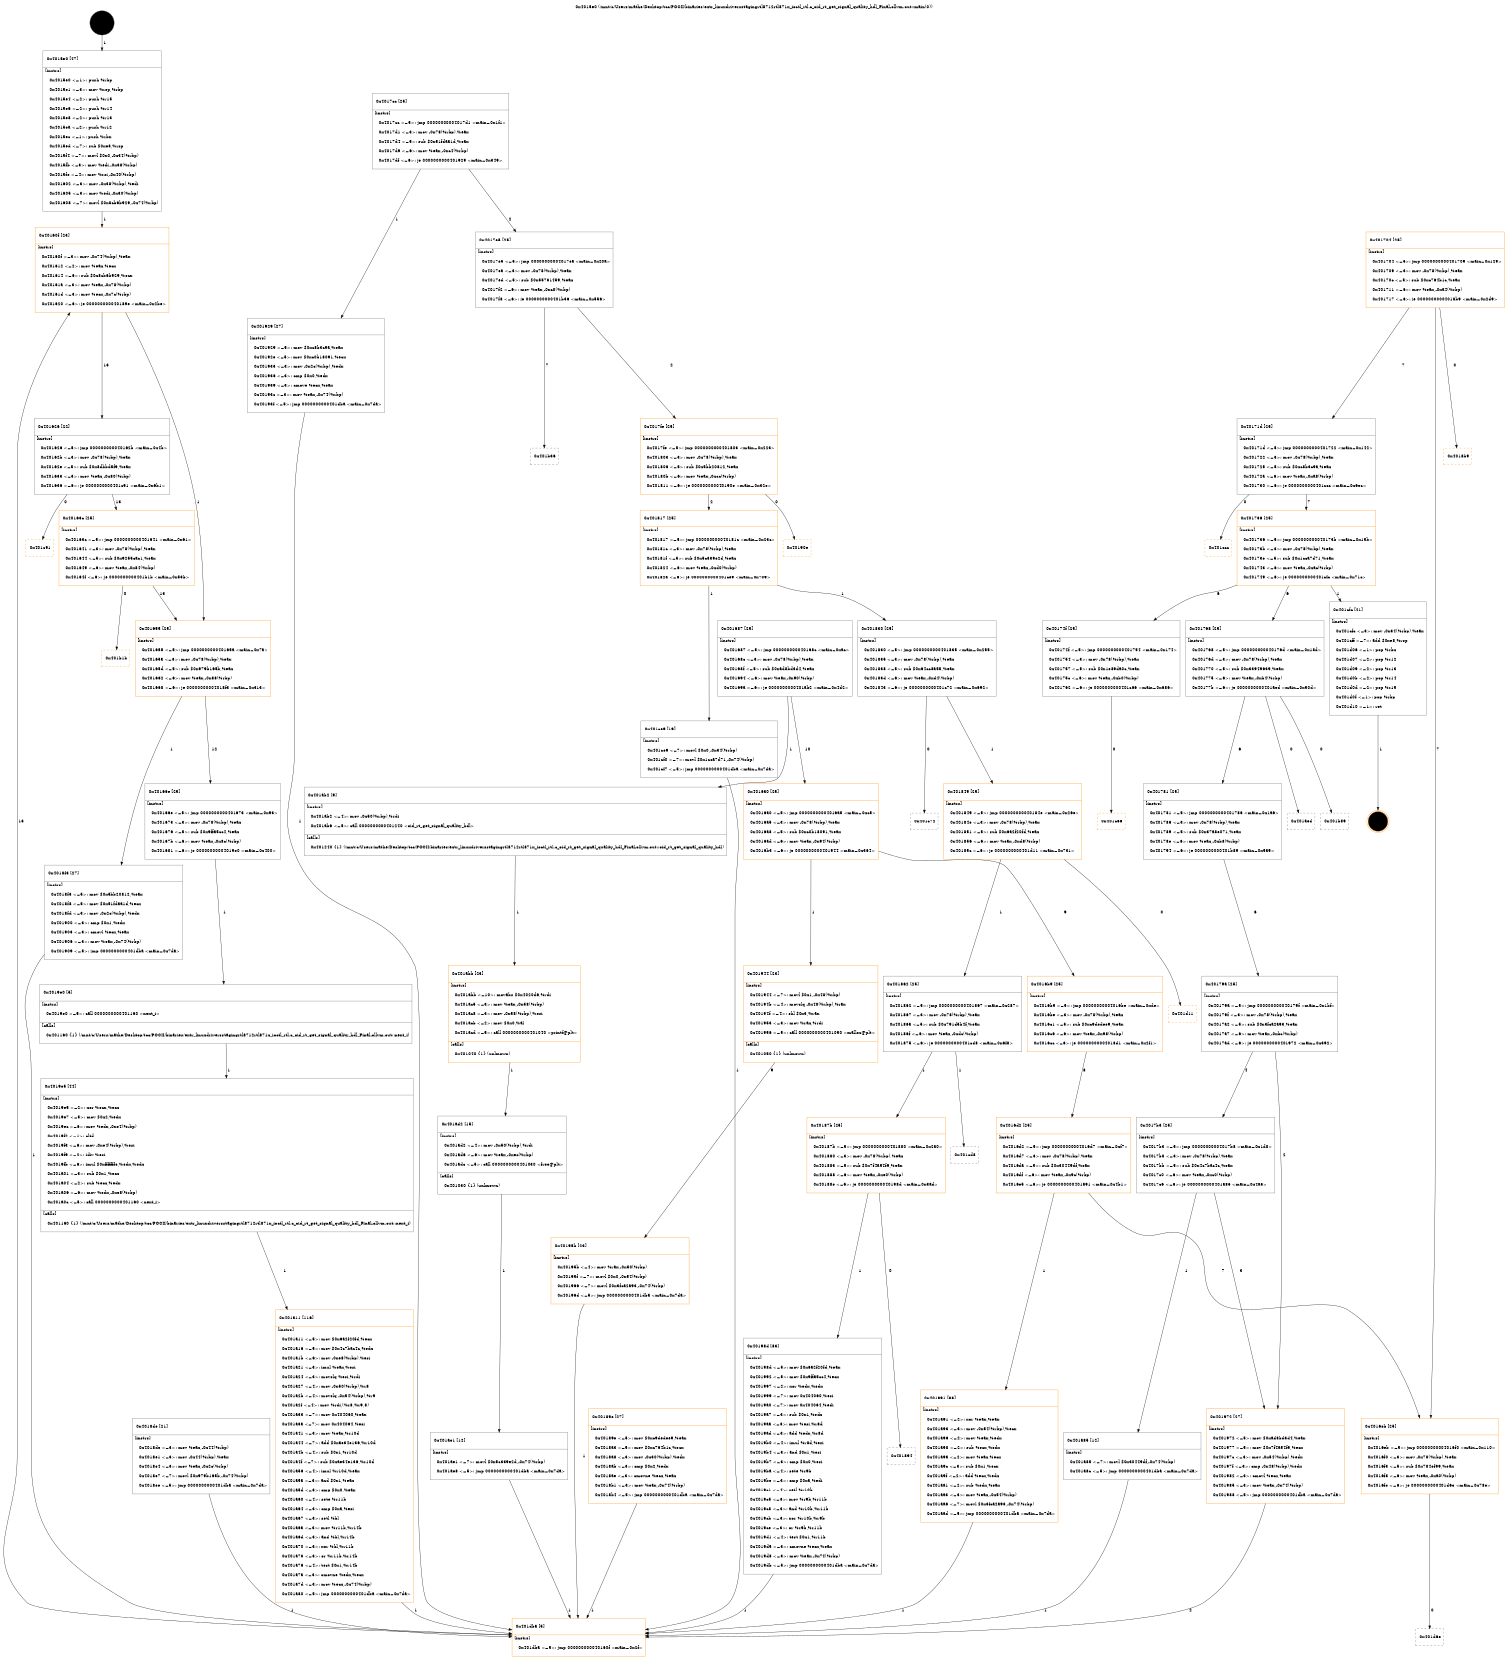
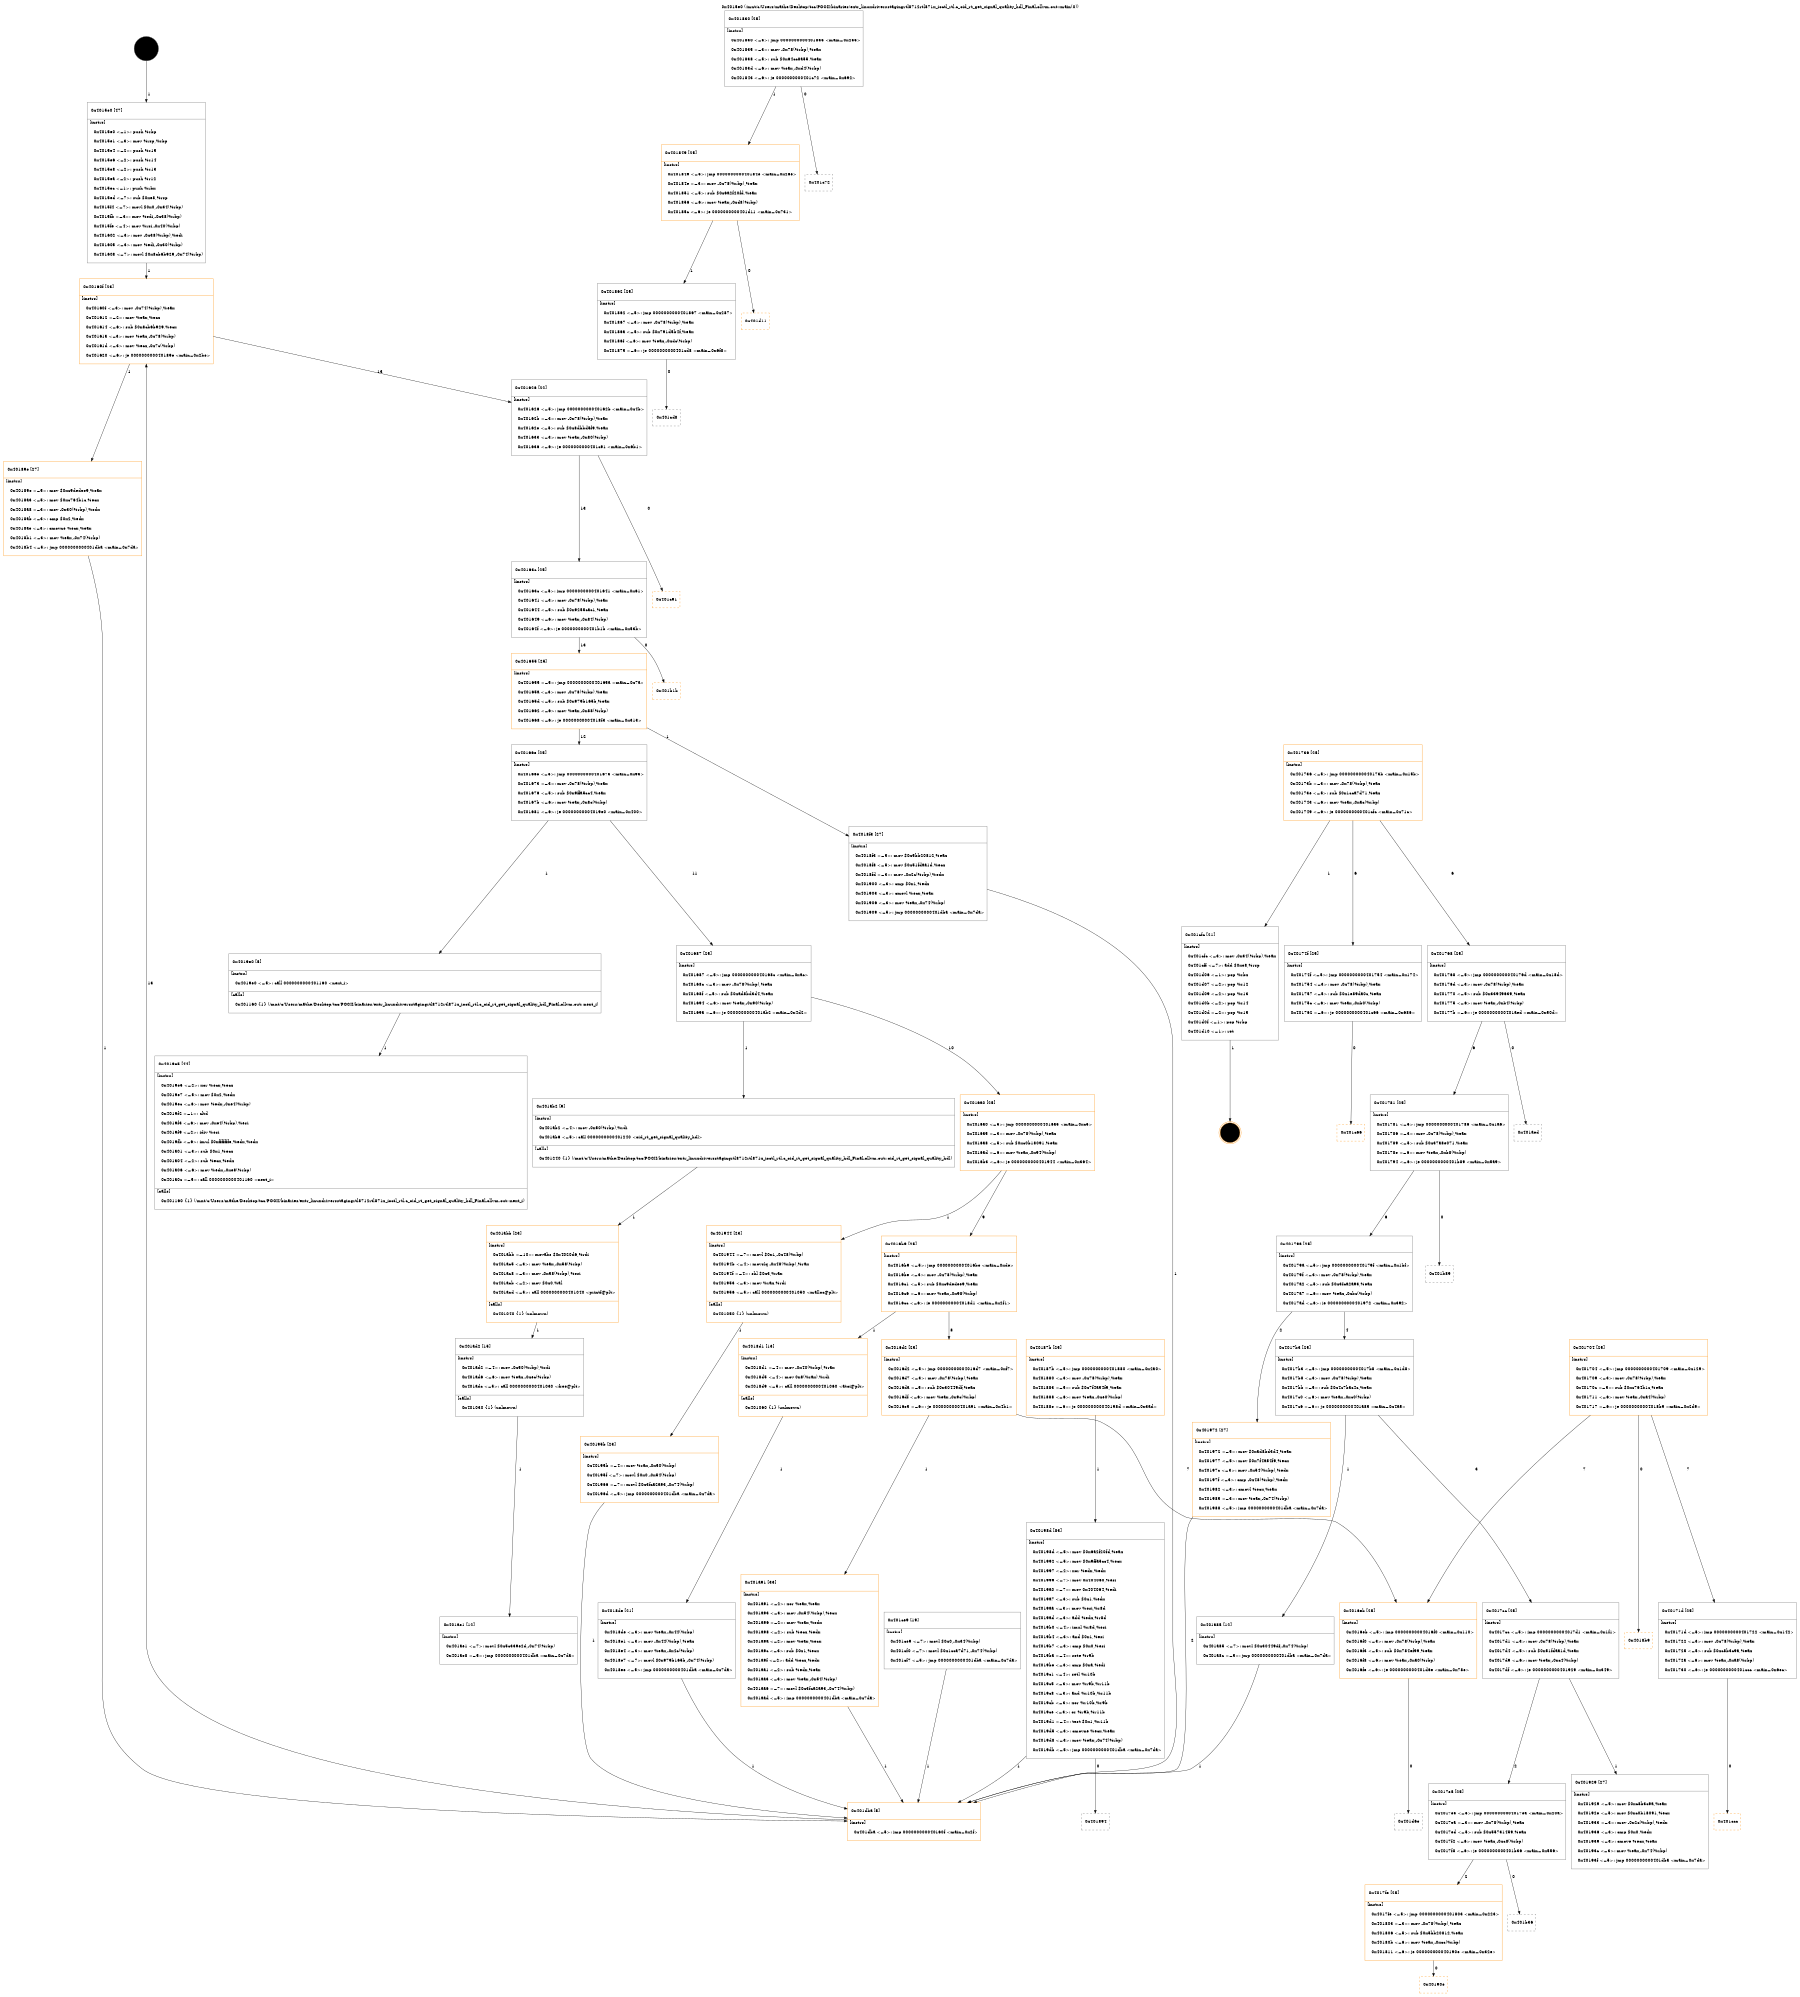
(546, 365) -> (1513, 1877)
(186, 460) -> (111, 411)
(1306, 501) -> none
(127, 548) -> (579, 600)
(709, 548) -> none
(1308, 752) -> (1439, 1216)
none -> (660, 882)
(419, 1022) -> none
(771, 1070) -> (740, 1330)
(959, 1070) -> (669, 372)
(915, 1083) -> none
(1239, 1299) -> (1460, 1503)
(890, 1319) -> (1095, 1784)
none -> (803, 1377)
(344, 1456) -> none
(539, 1548) -> none
